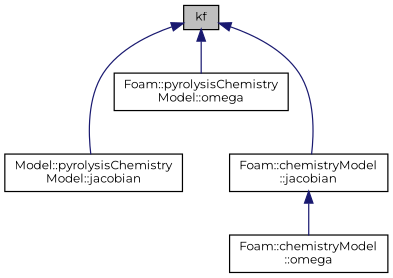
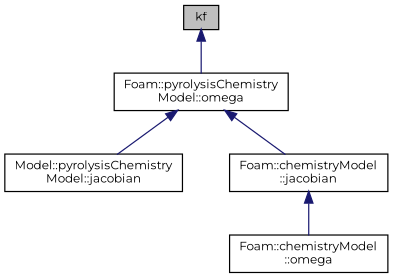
(103, 73) -> (142, 136)
(299, 73) -> (260, 136)
